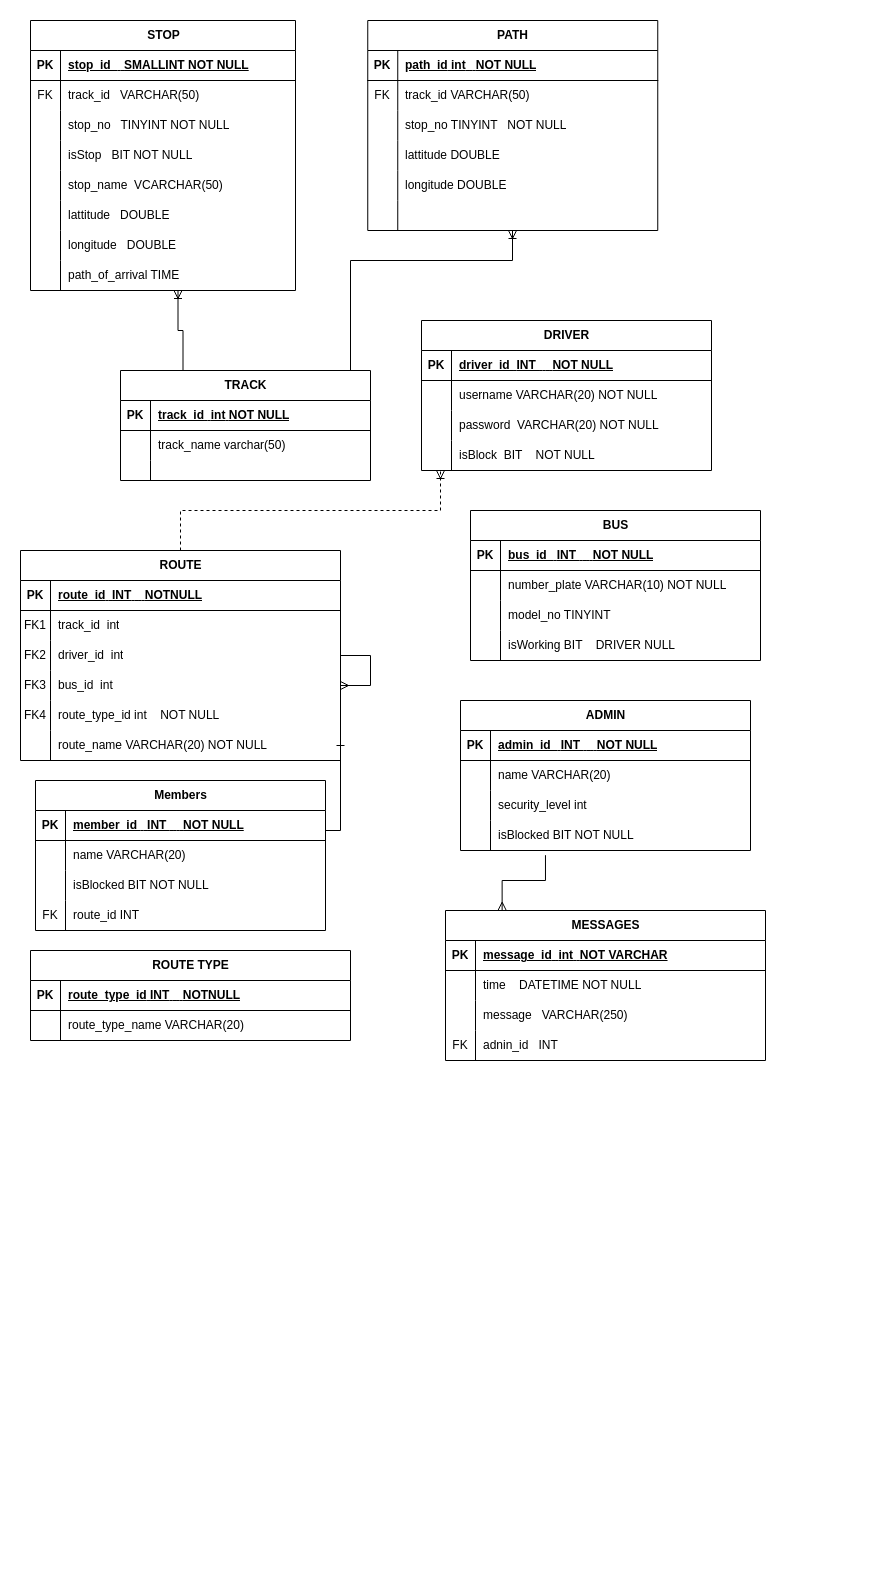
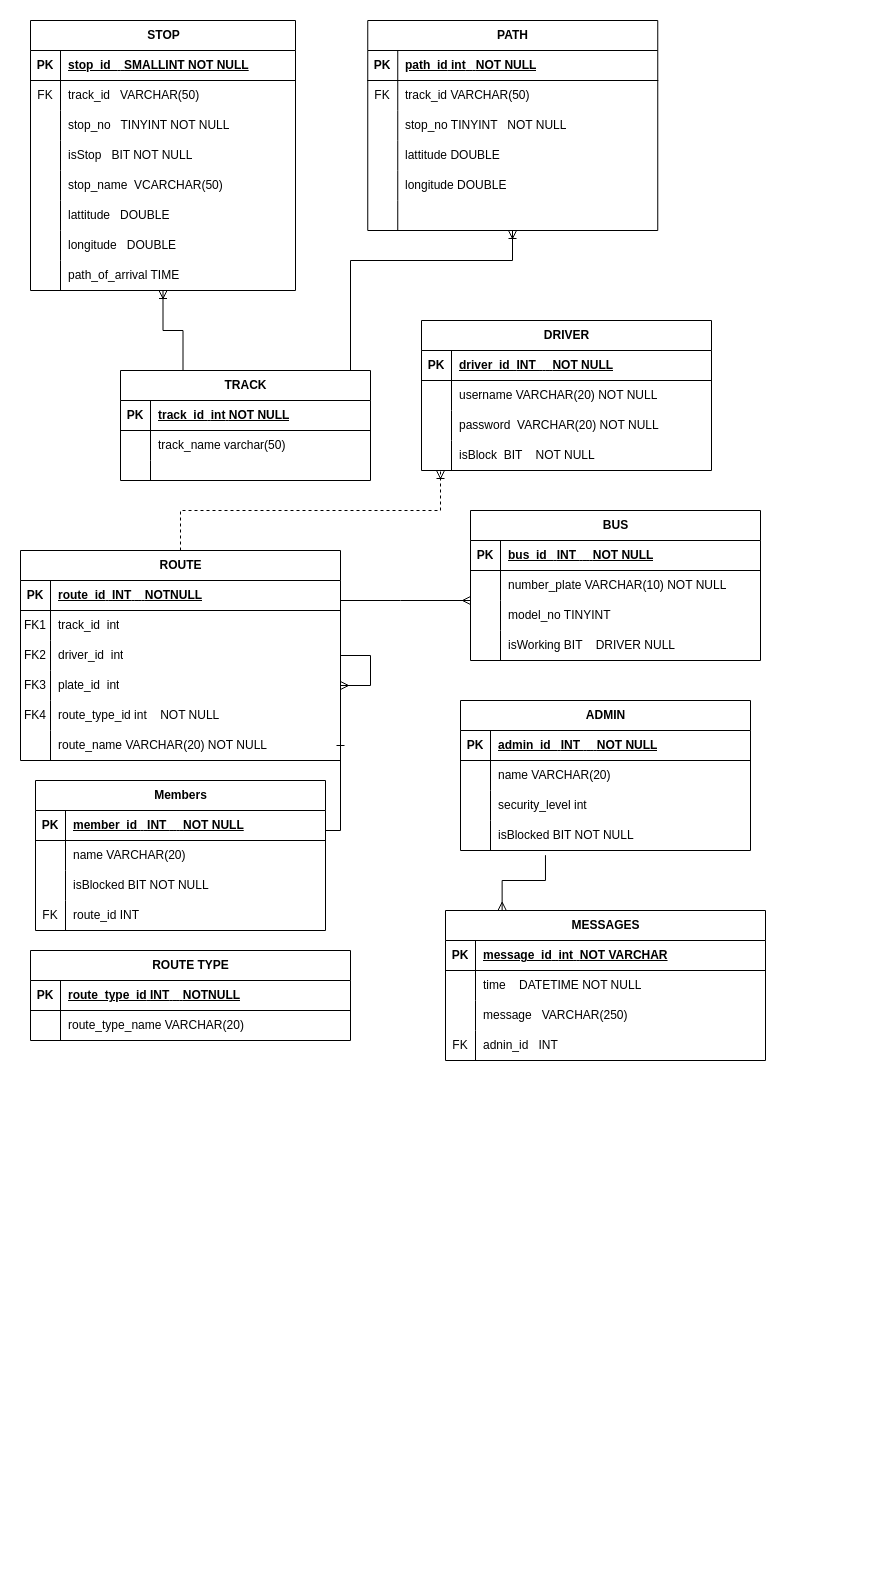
(178, 313) -> (163, 320)
none -> (405, 601)
(89, 686) -> (94, 686)
